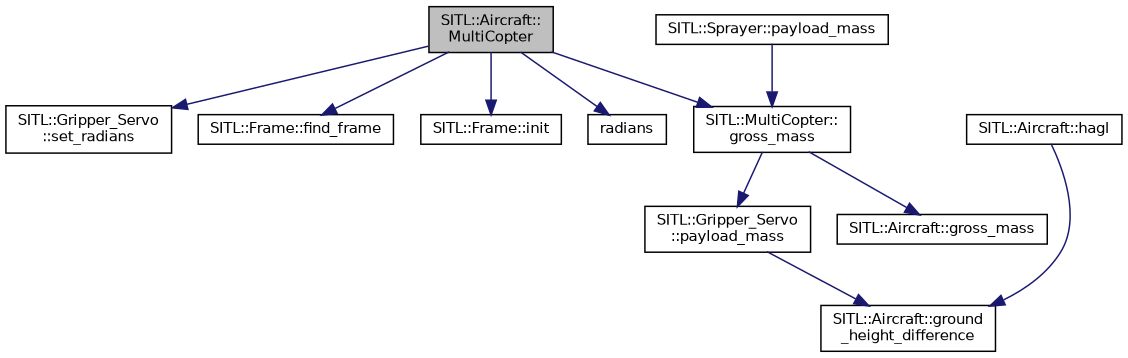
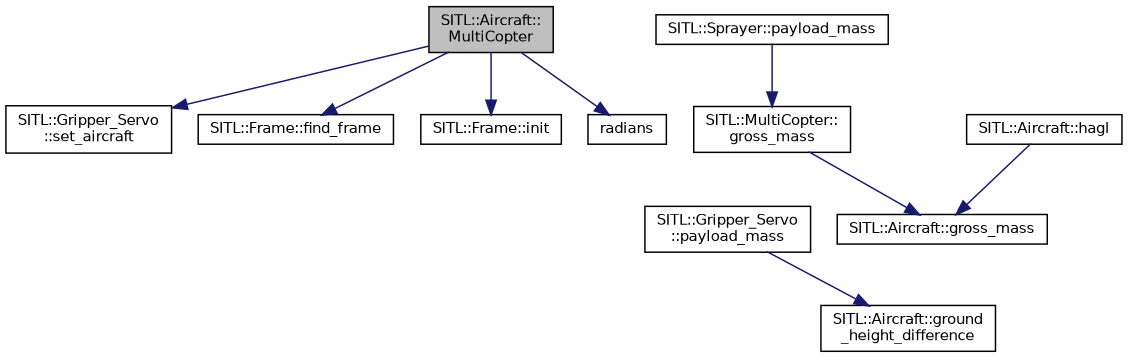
(624, 77) -> none
(89, 129) -> (89, 129)
(753, 173) -> none
(1068, 235) -> (999, 174)
